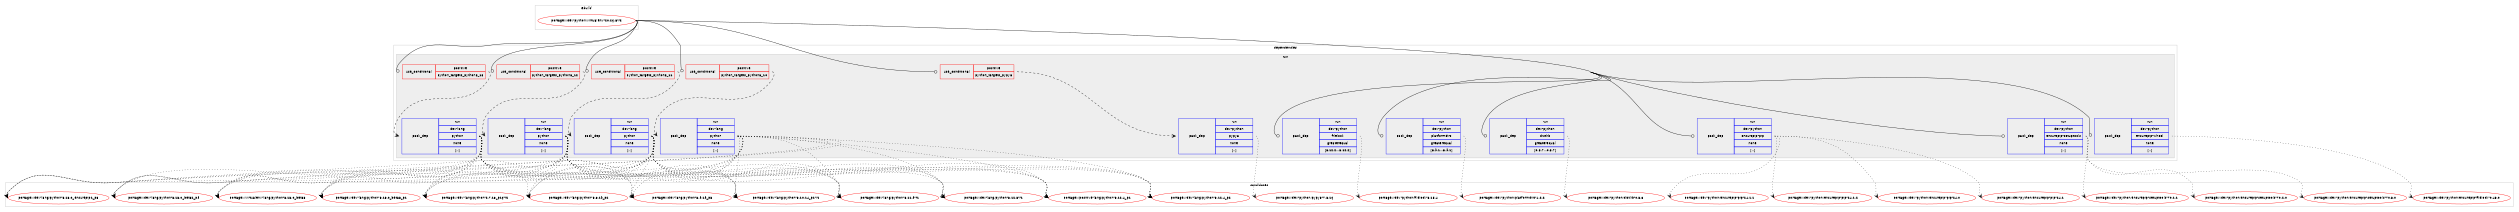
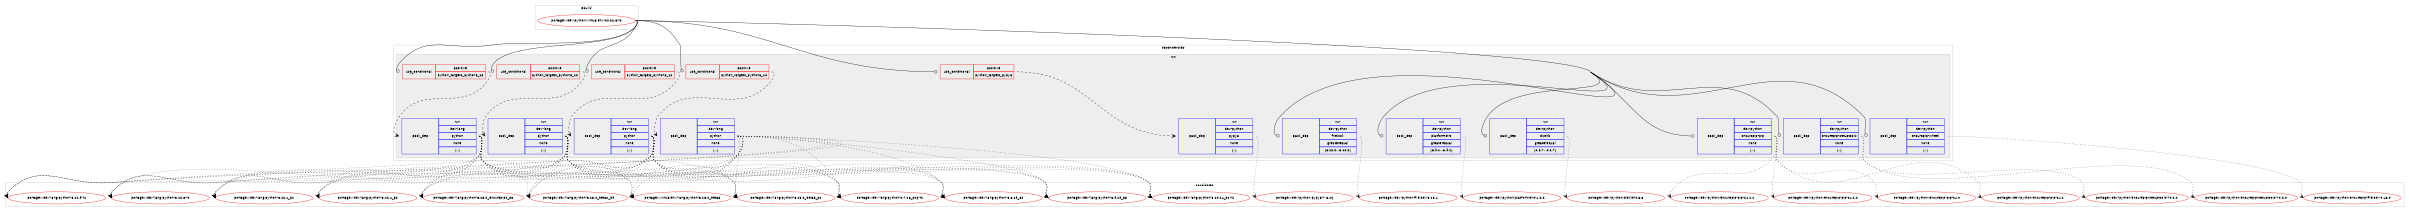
(1097, 198) -> (264, 198)
(2355, 198) -> none
